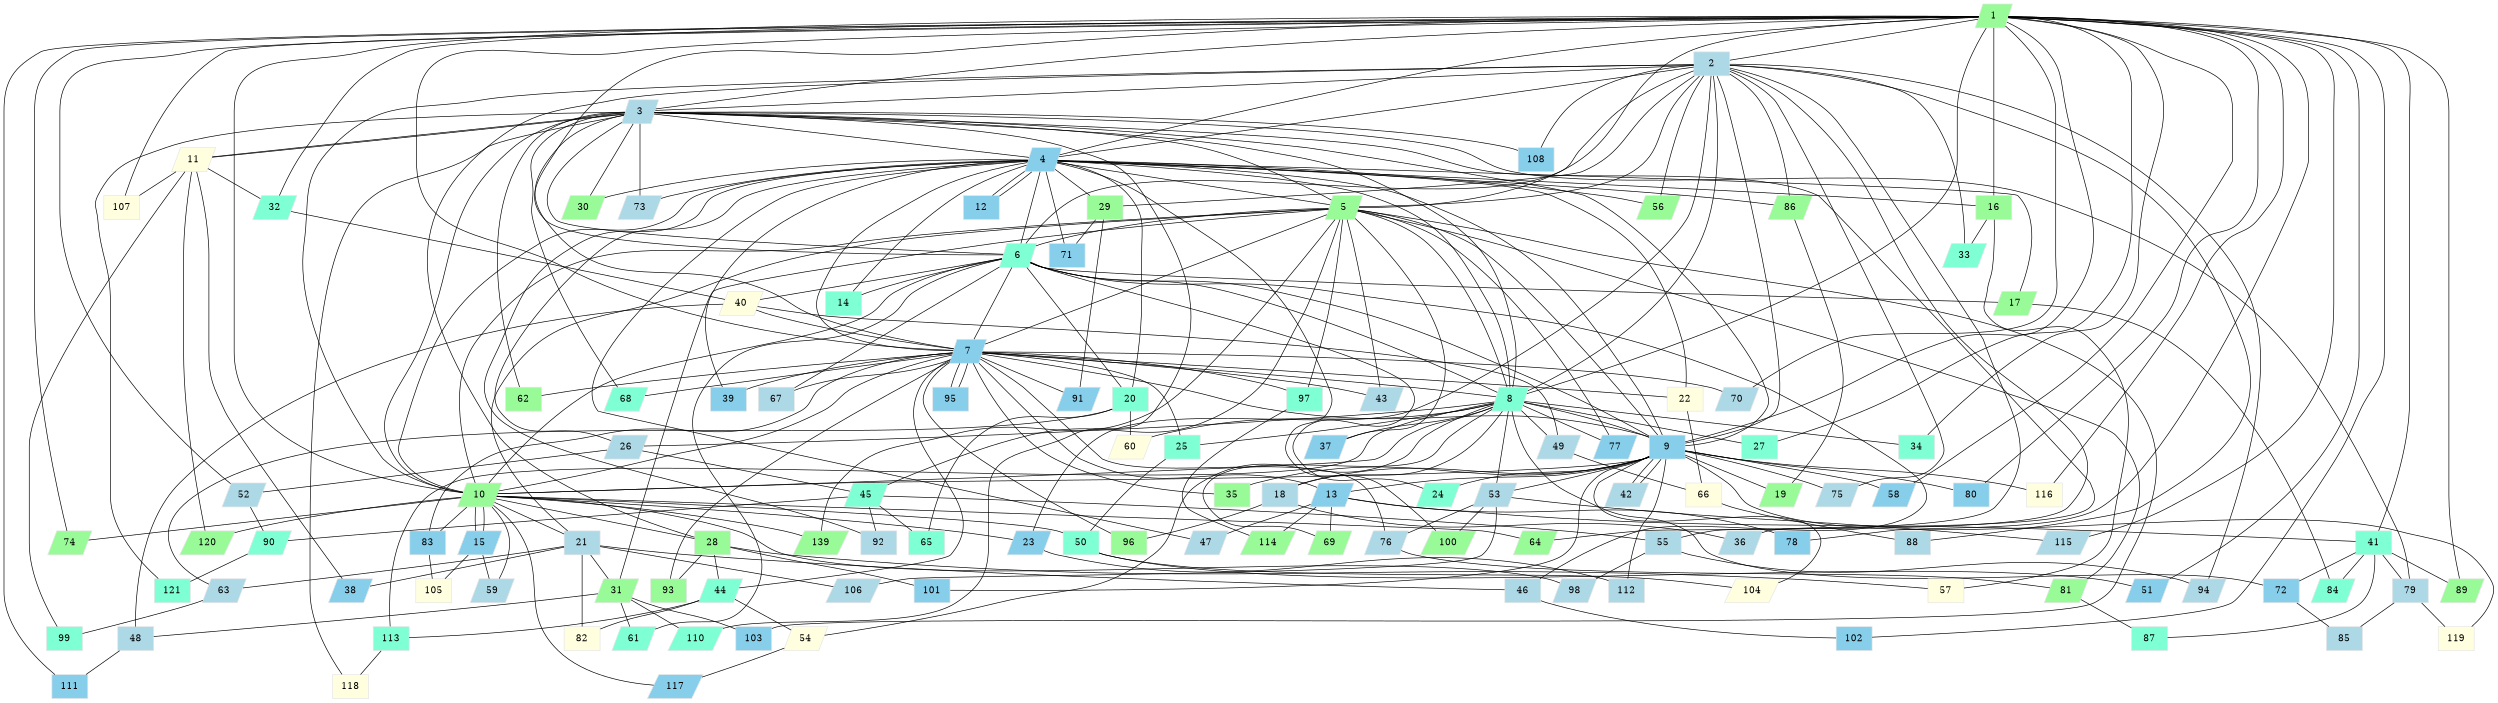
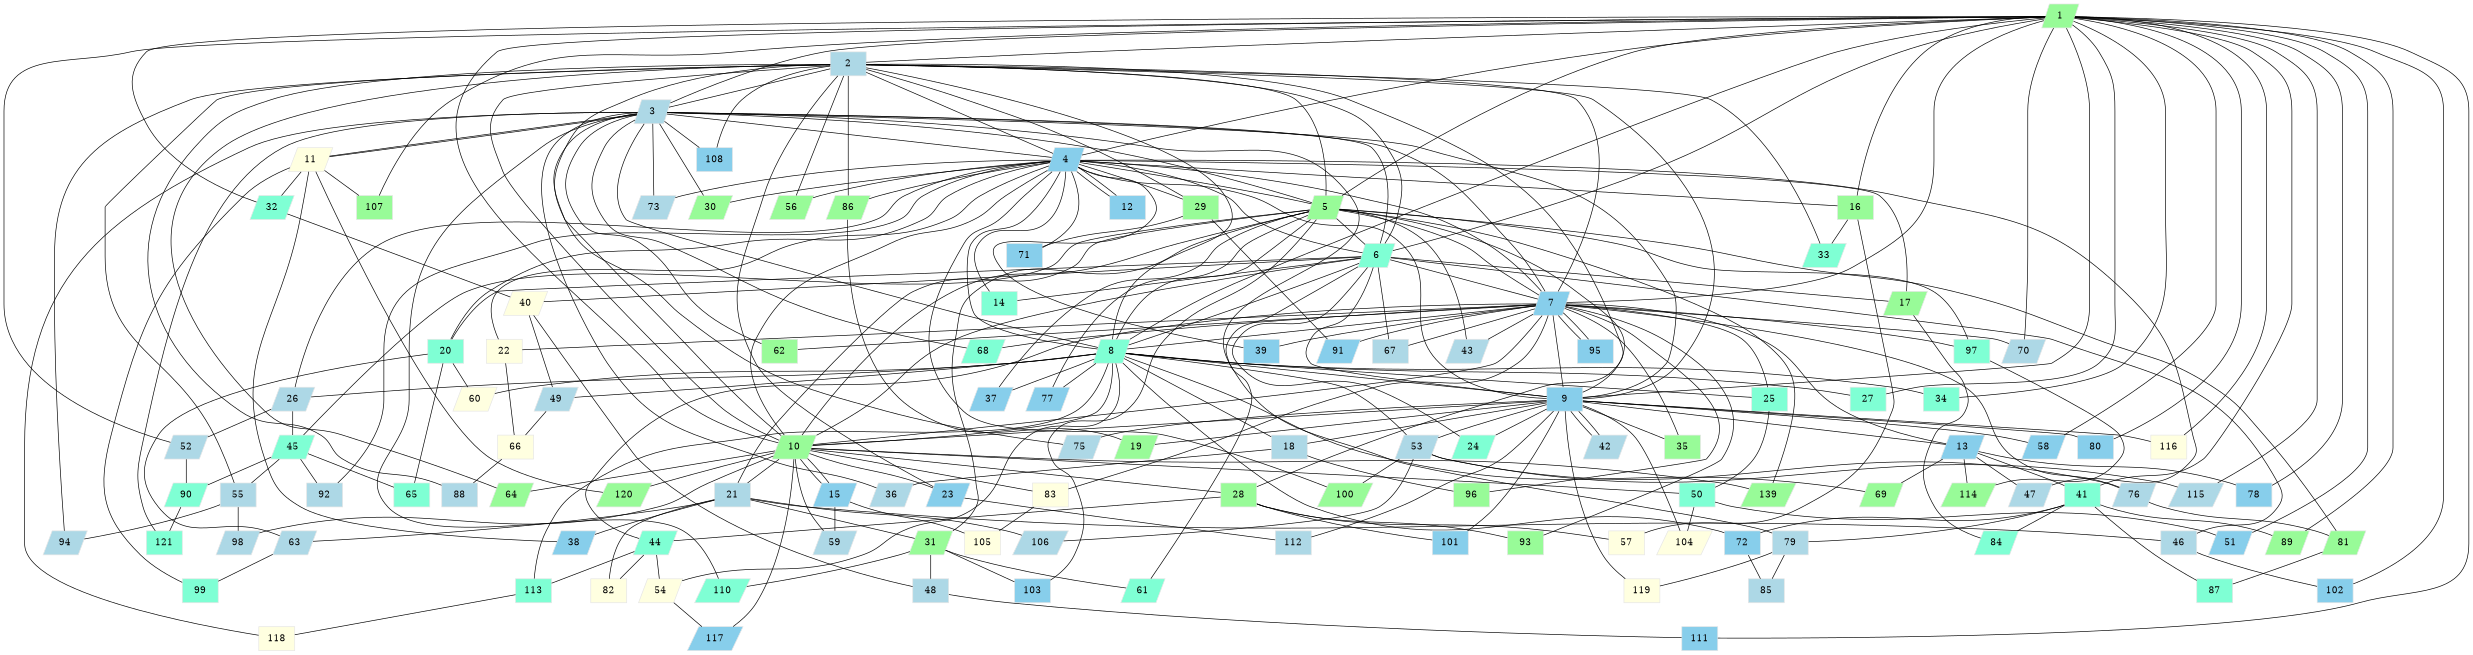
(122, 208) -> (375, 208)
(864, 335) -> (1325, 76)
(70, 543) -> none
(428, 543) -> (1050, 495)
